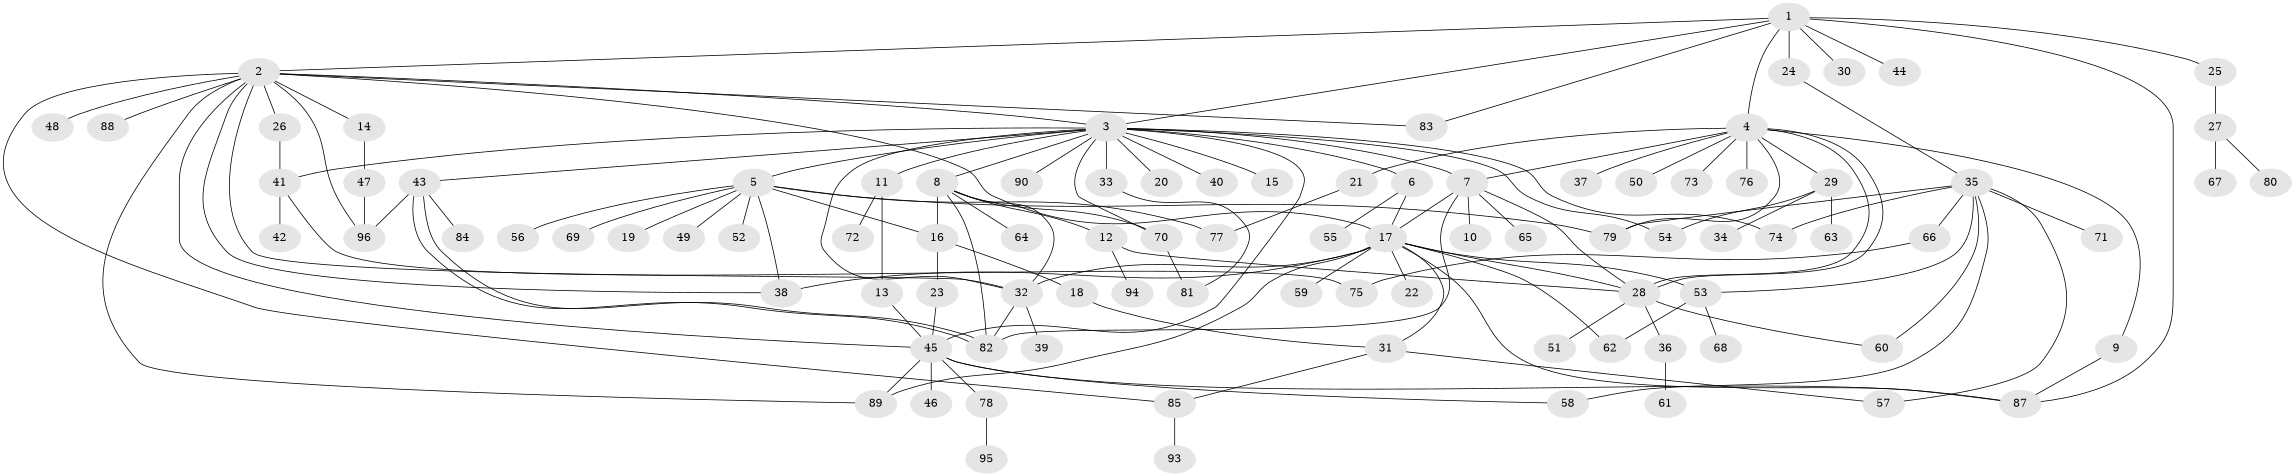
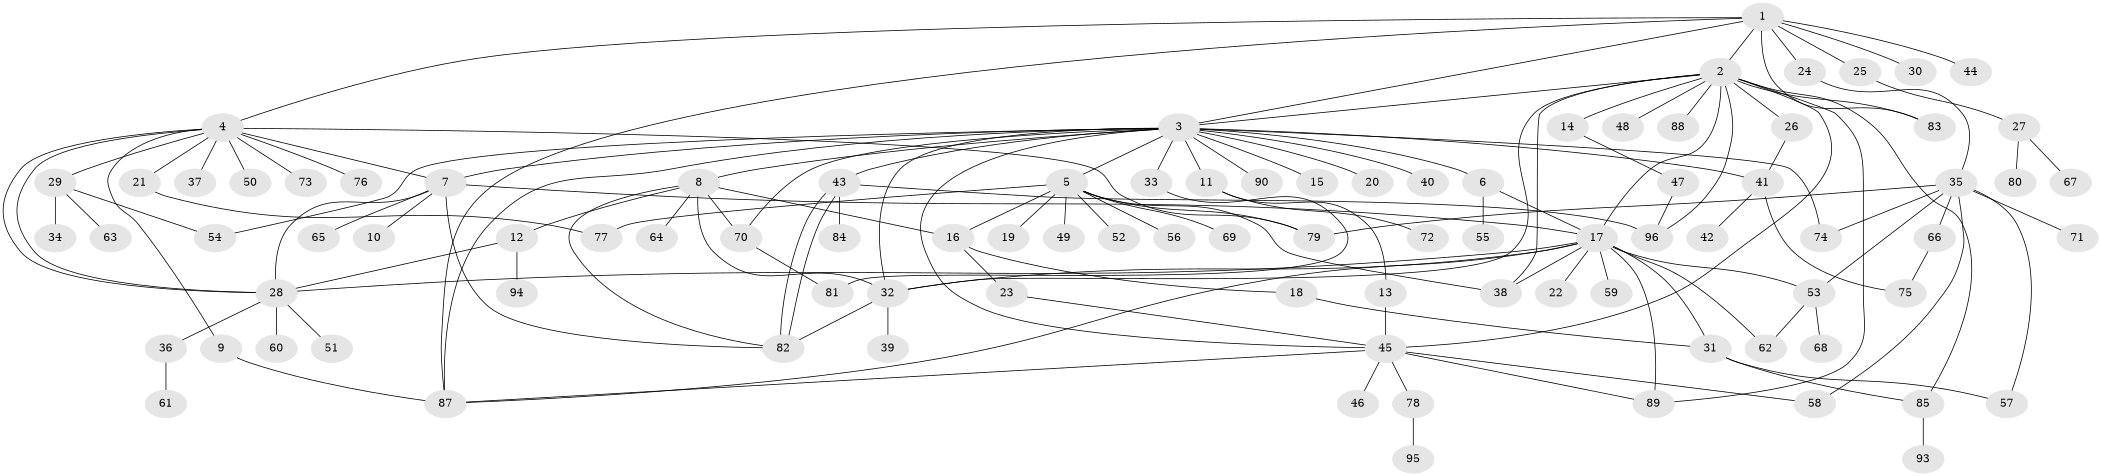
none -> (729, 159)
(1959, 279) -> none
